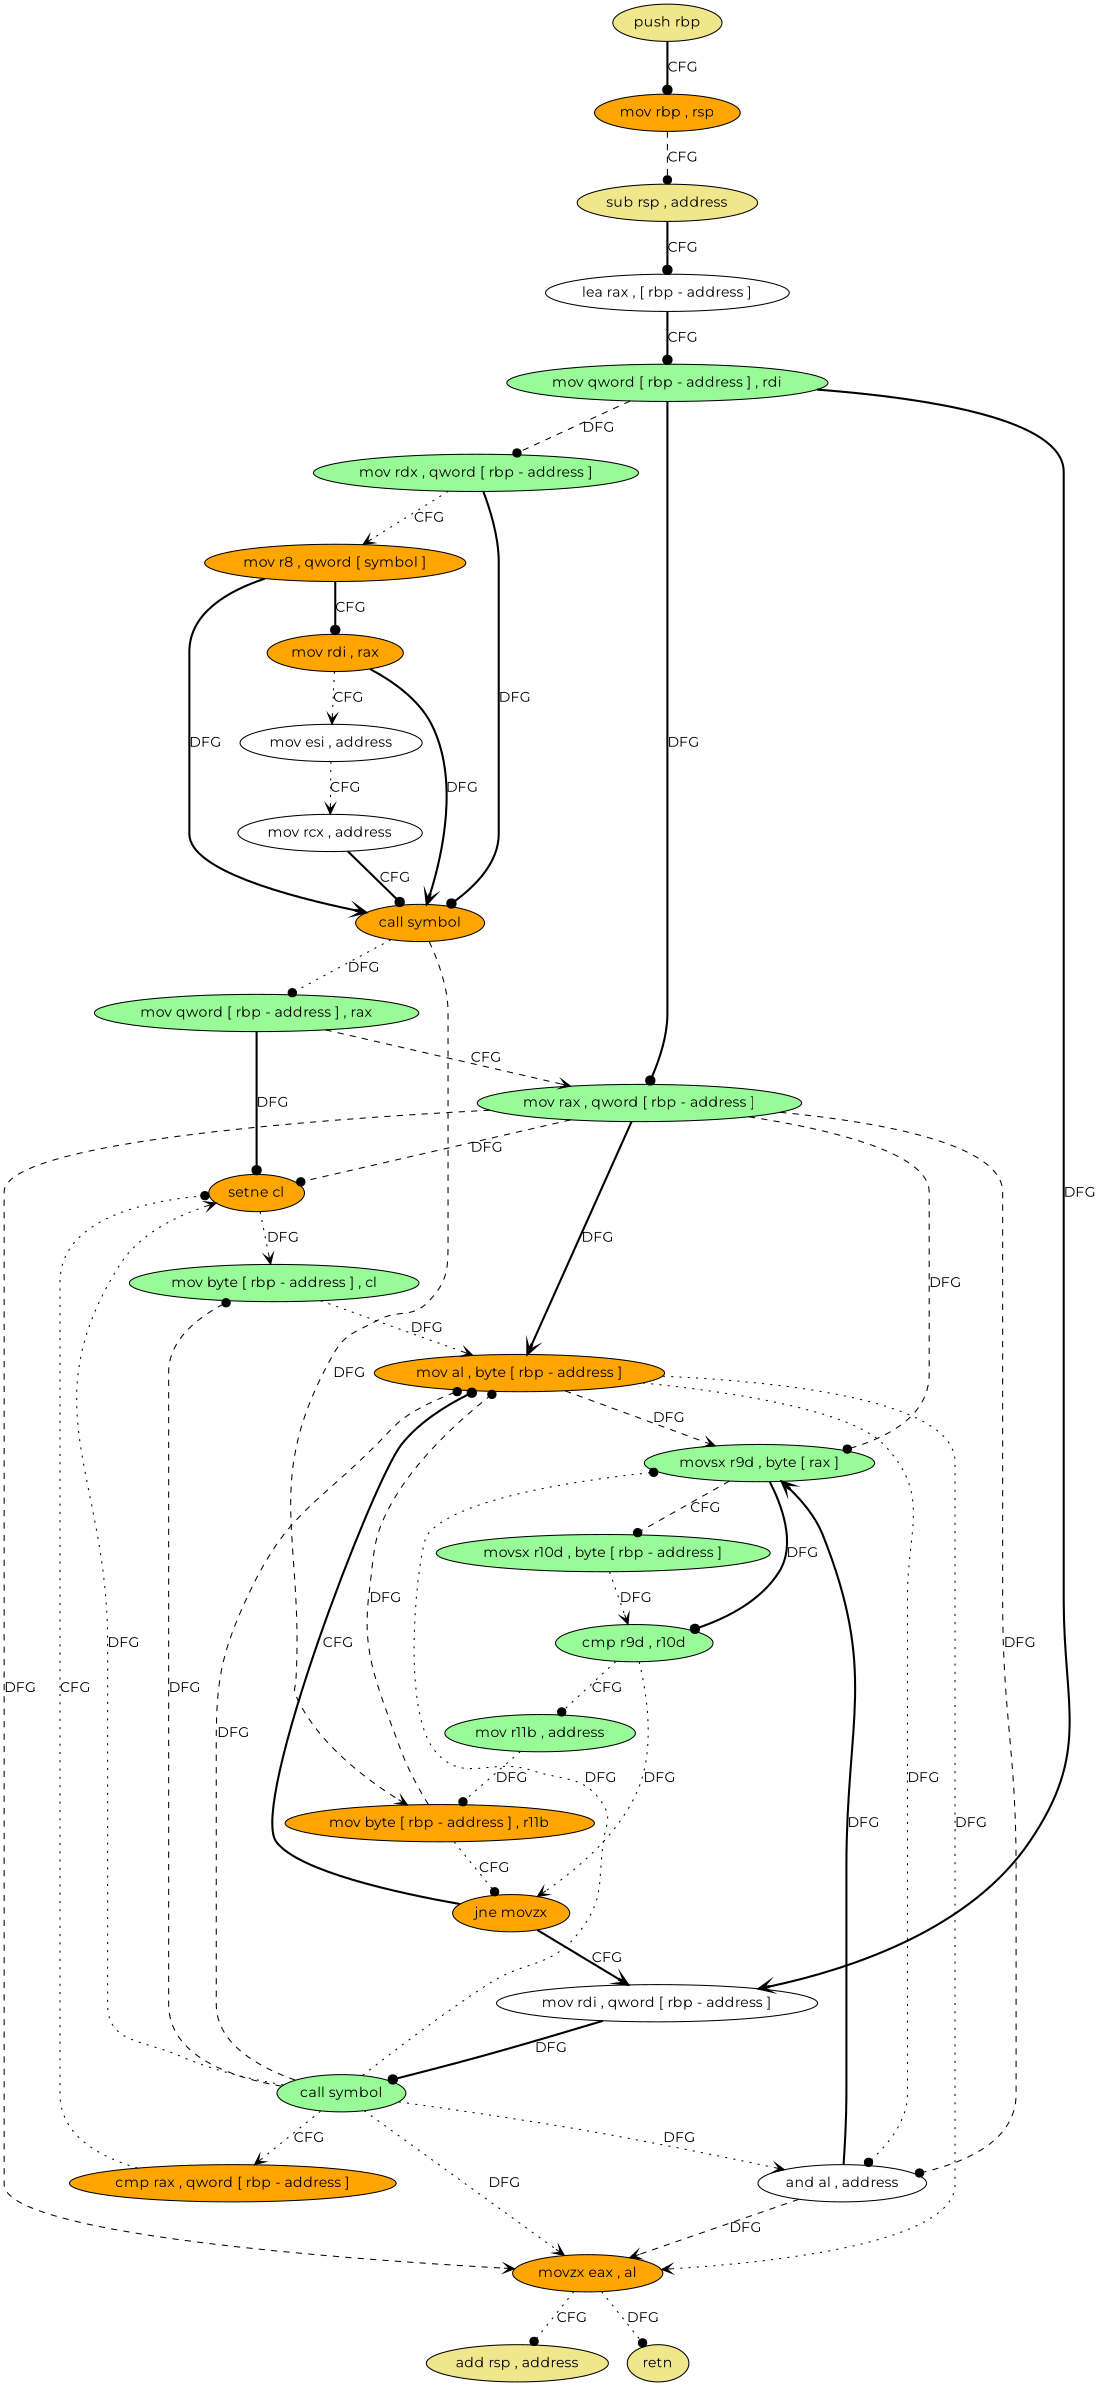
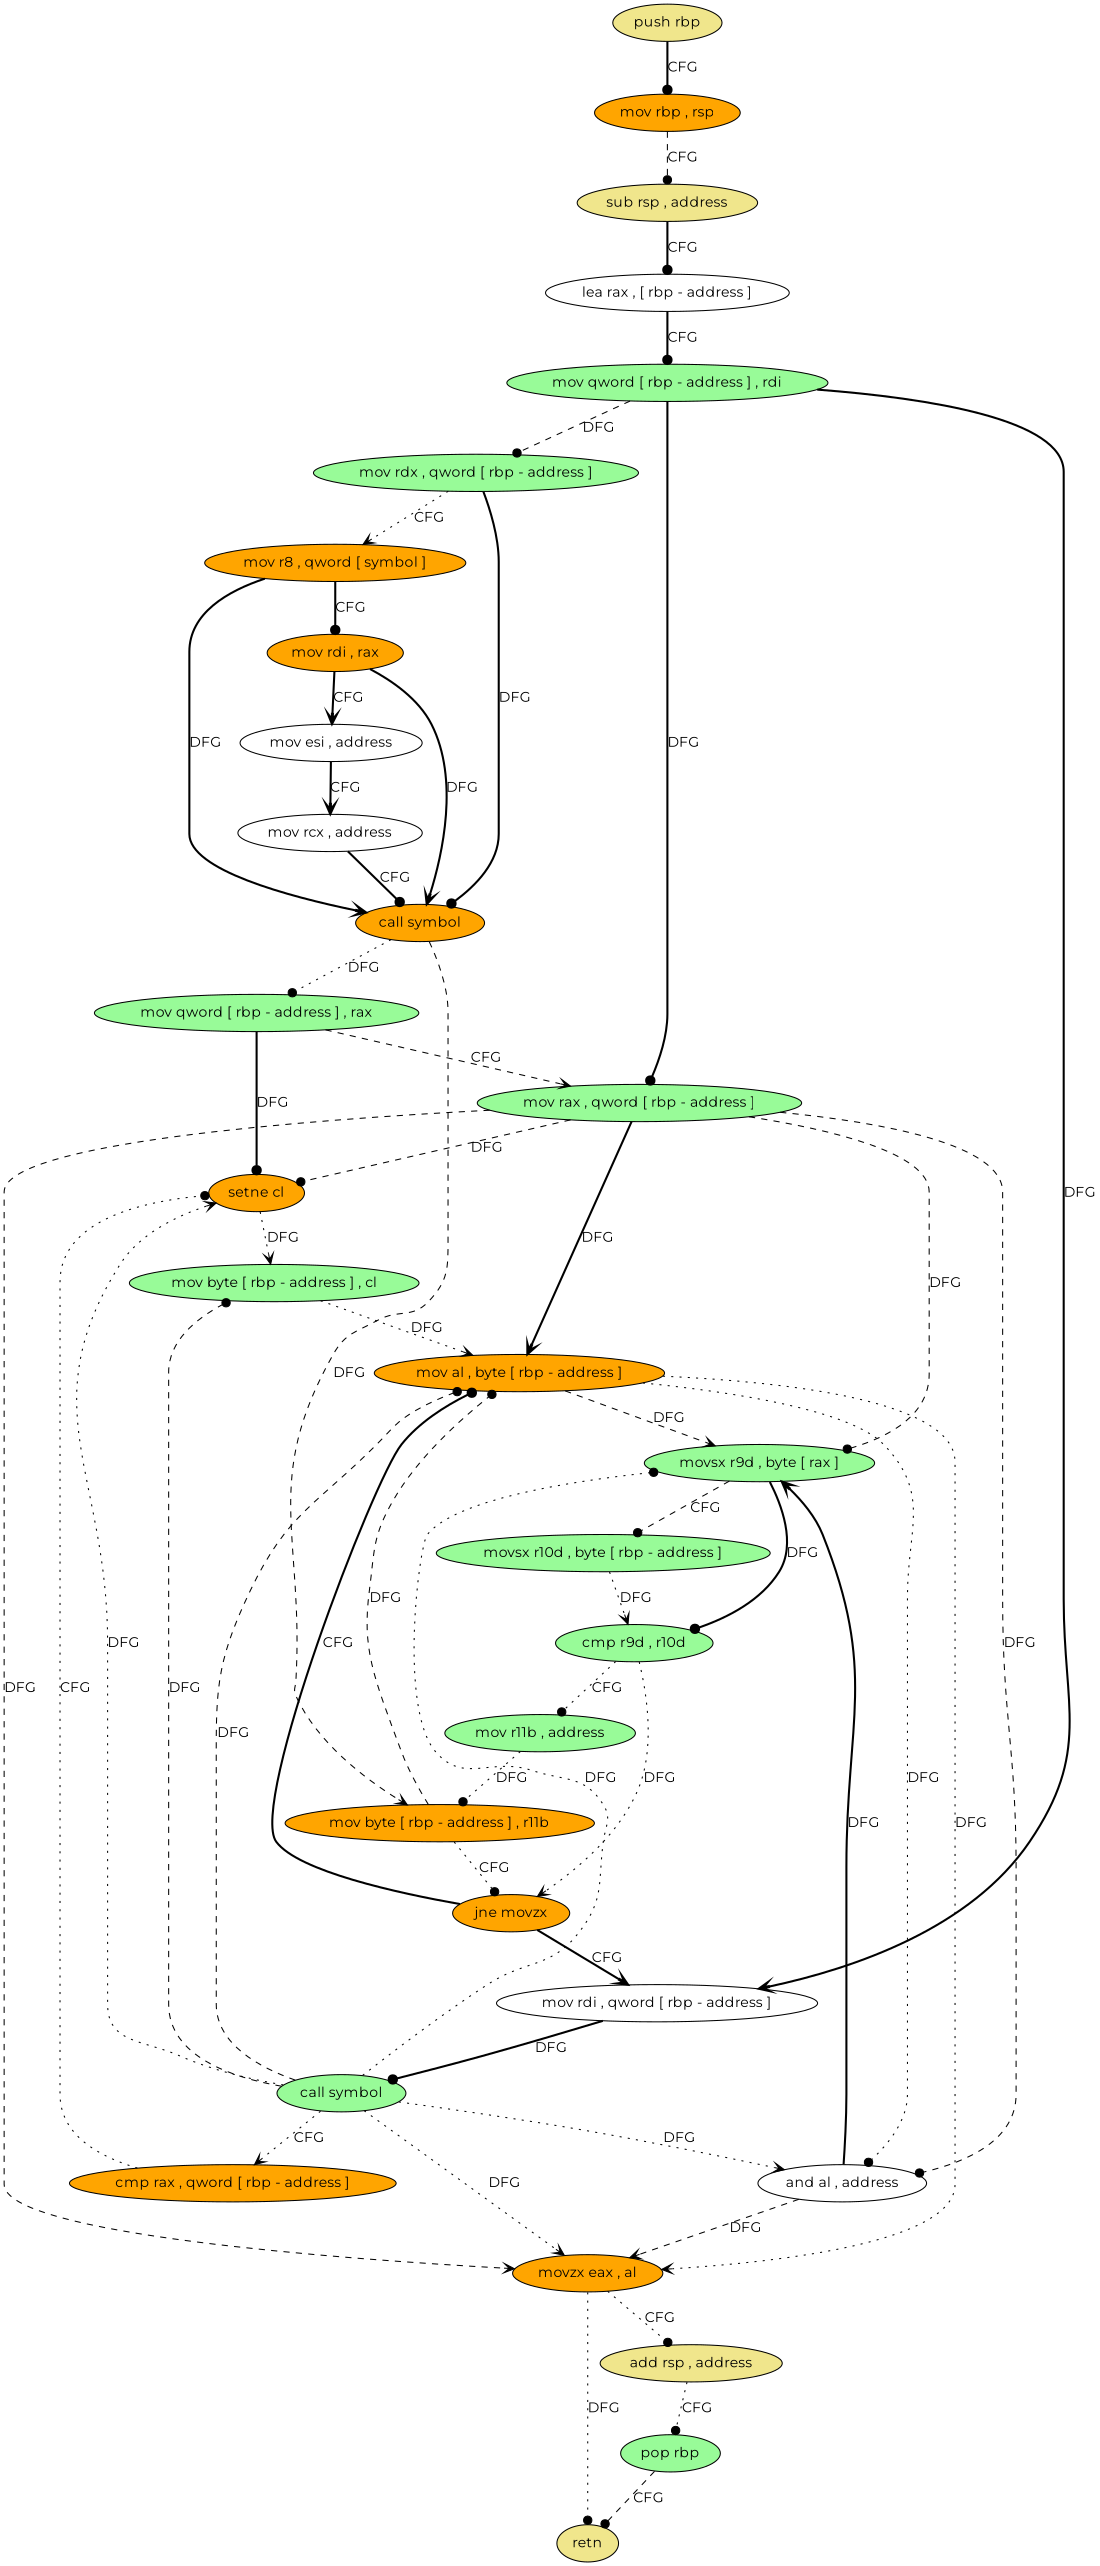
(333, 693) -> (333, 693)
(331, 783) -> (331, 783)
none -> (671, 2453)
